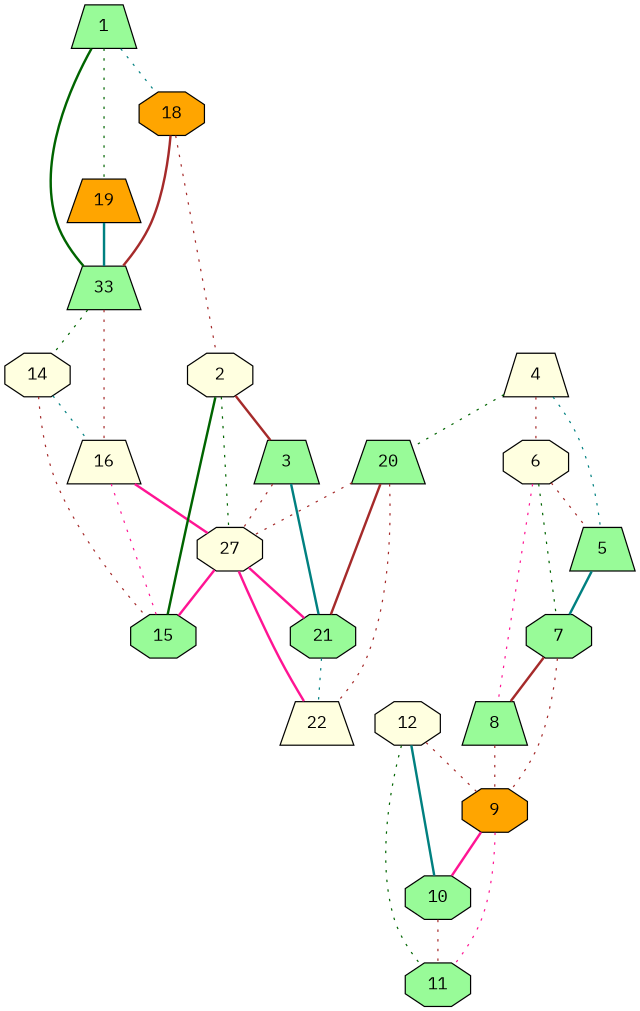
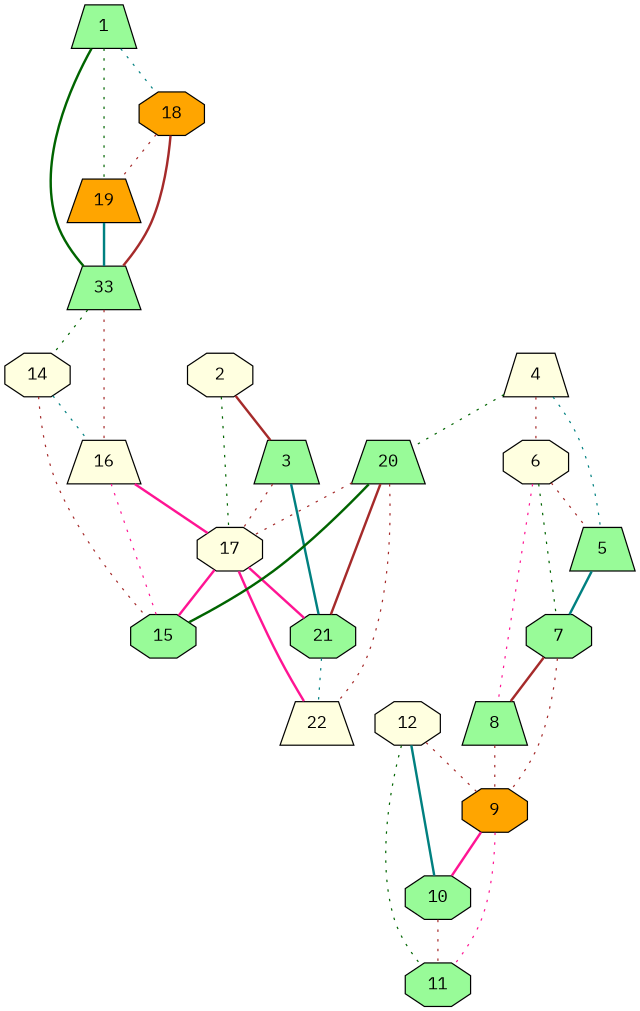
(196, 244) -> (138, 157)
(191, 506) -> (285, 562)
(230, 549) -> (230, 549)
